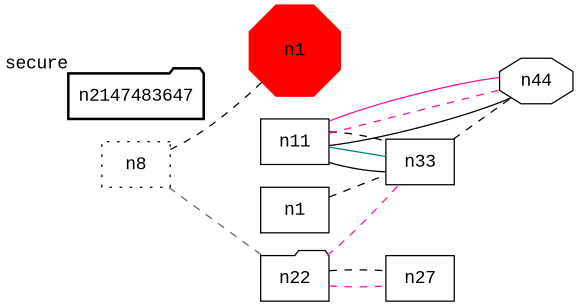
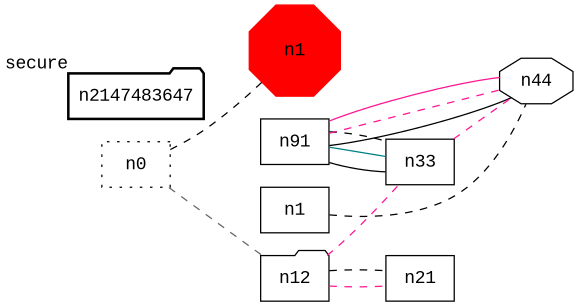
(482, 118) -> (482, 118)
(295, 142) -> (295, 142)
(136, 164) -> (136, 164)
(357, 186) -> (450, 198)
(295, 278) -> (295, 278)
(420, 278) -> (420, 278)
